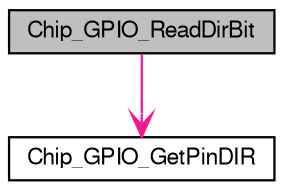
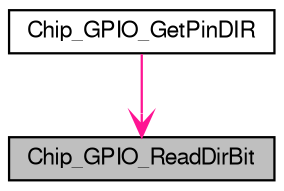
(142, 84) -> (142, 84)
